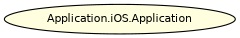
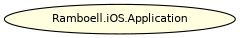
(120, 19) -> (120, 19)
